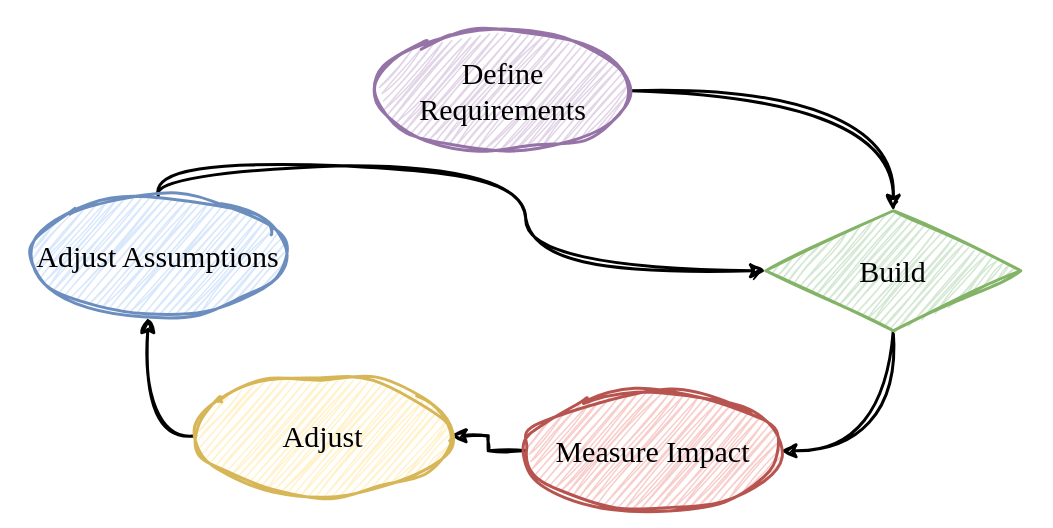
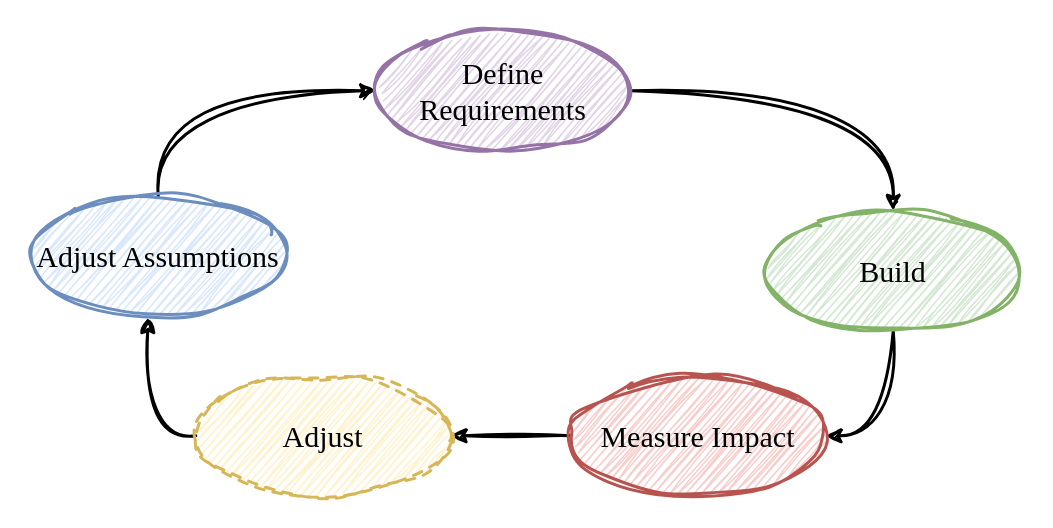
(472, 177) -> (239, 106)
(893, 271) -> (893, 271)
(323, 436) -> (323, 436)
(653, 451) -> (698, 436)
